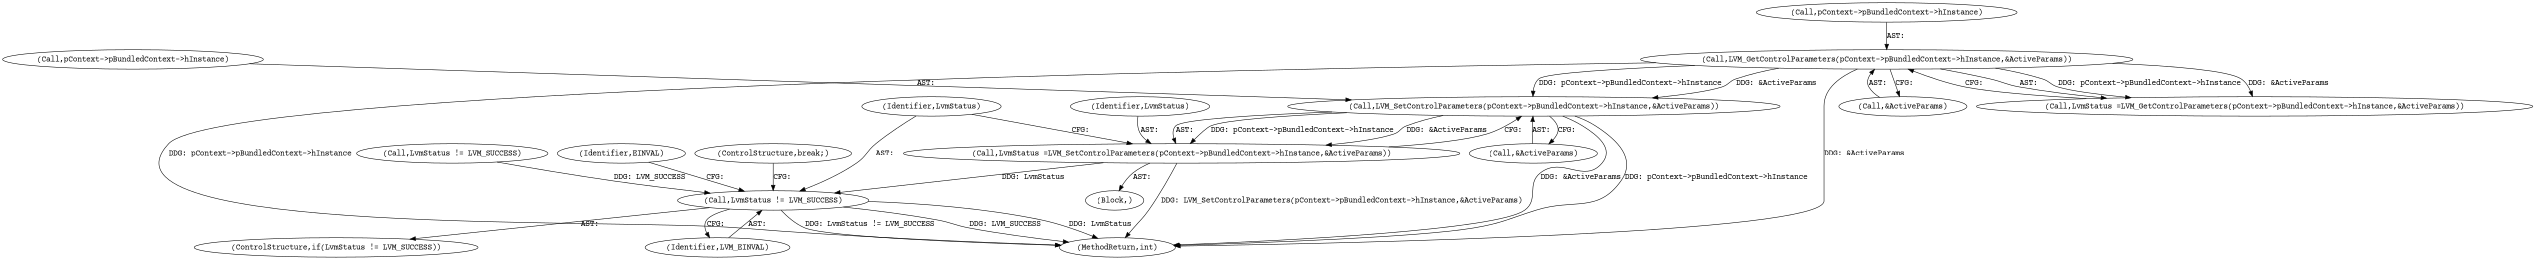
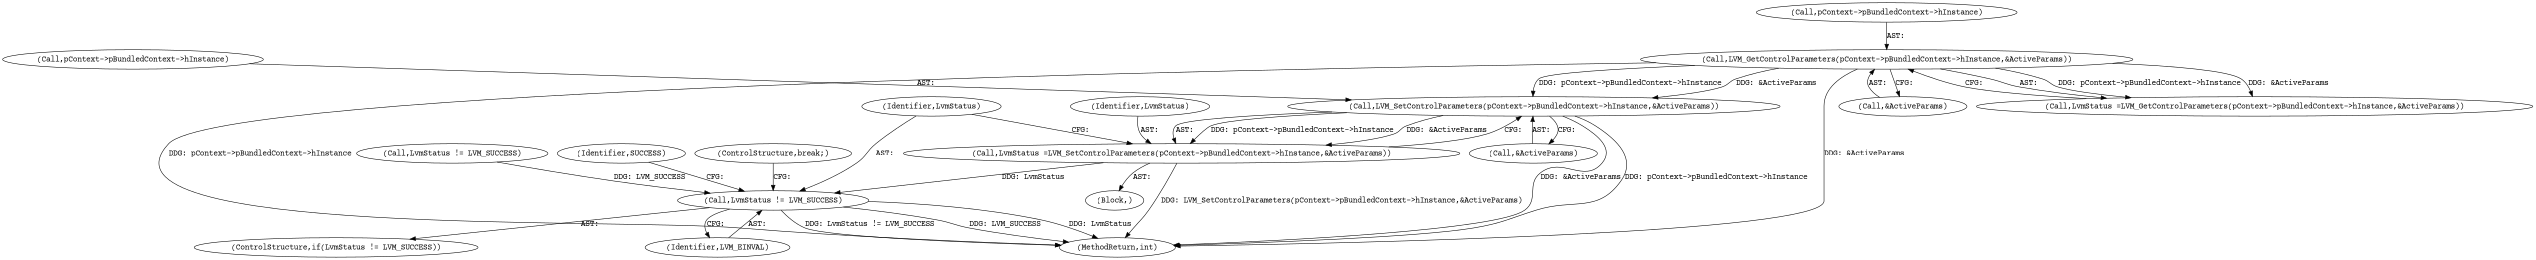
(621, 153) -> (621, 153)
